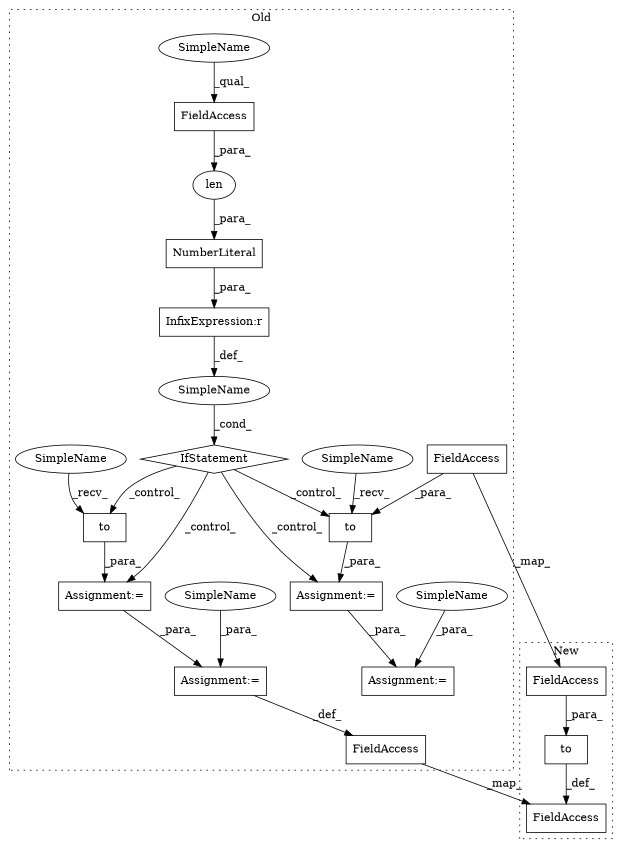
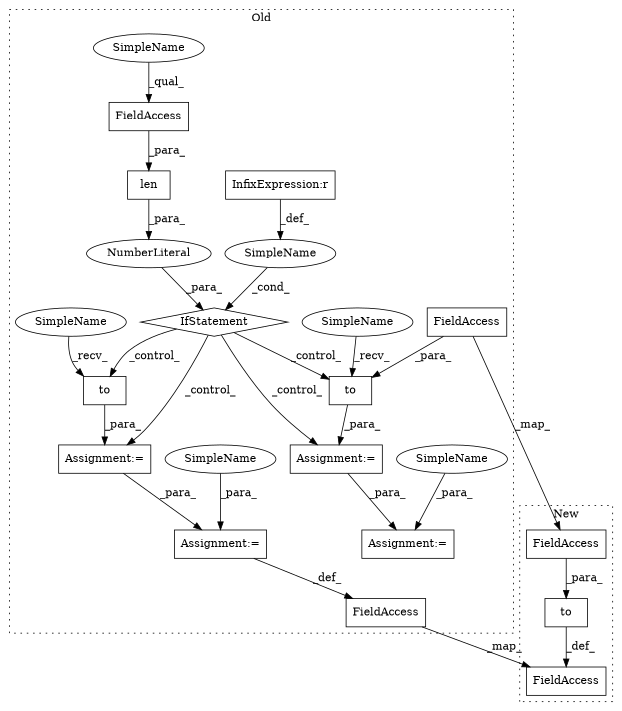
(214, 185) -> (149, 185)
(214, 254) -> (149, 254)
(214, 284) -> (180, 286)
